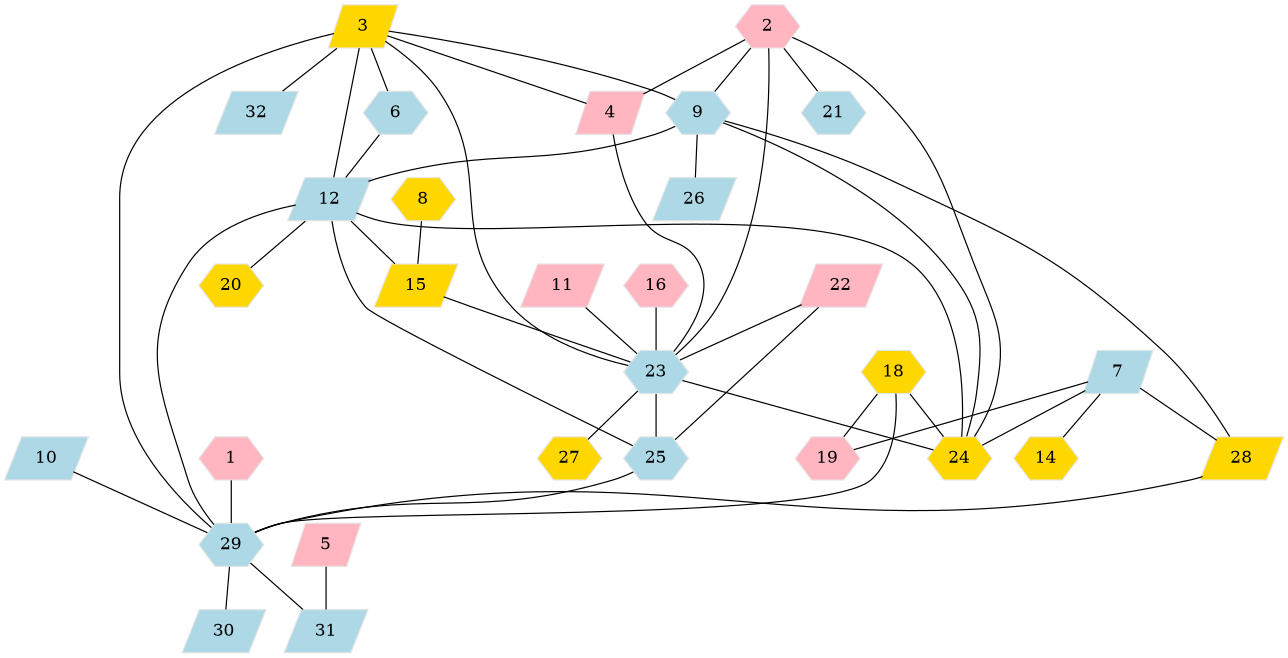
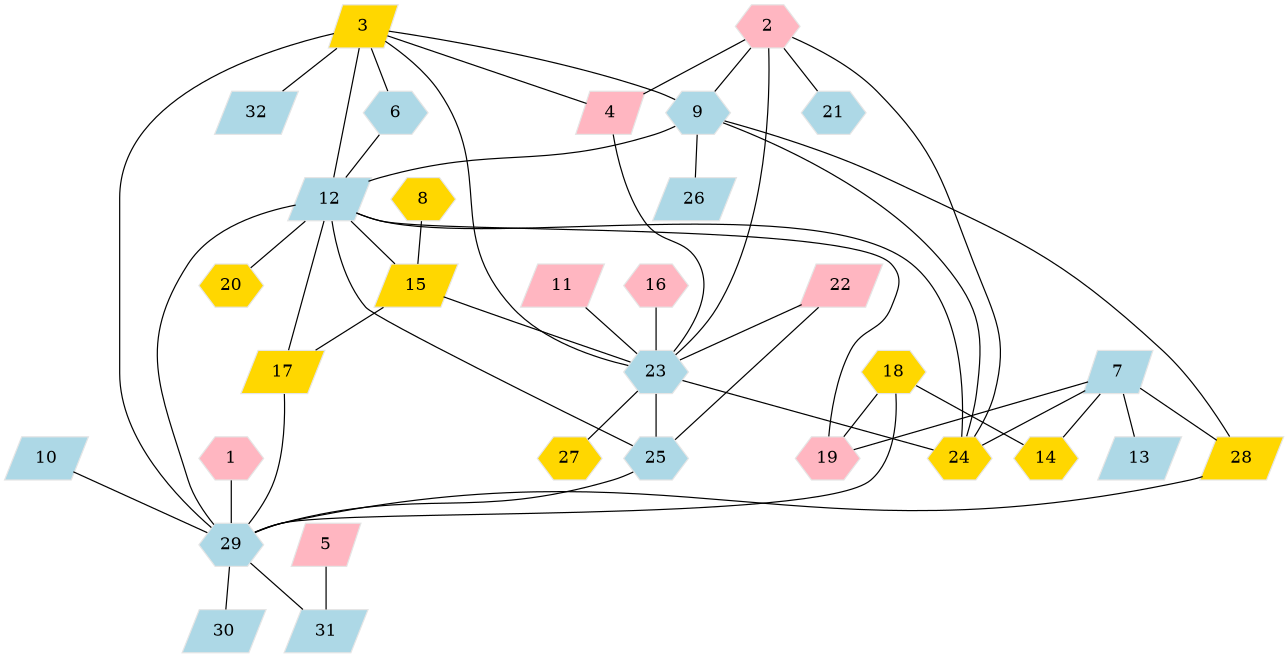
none -> (723, 235)
none -> (283, 372)
(927, 415) -> (954, 406)
none -> (1140, 458)
